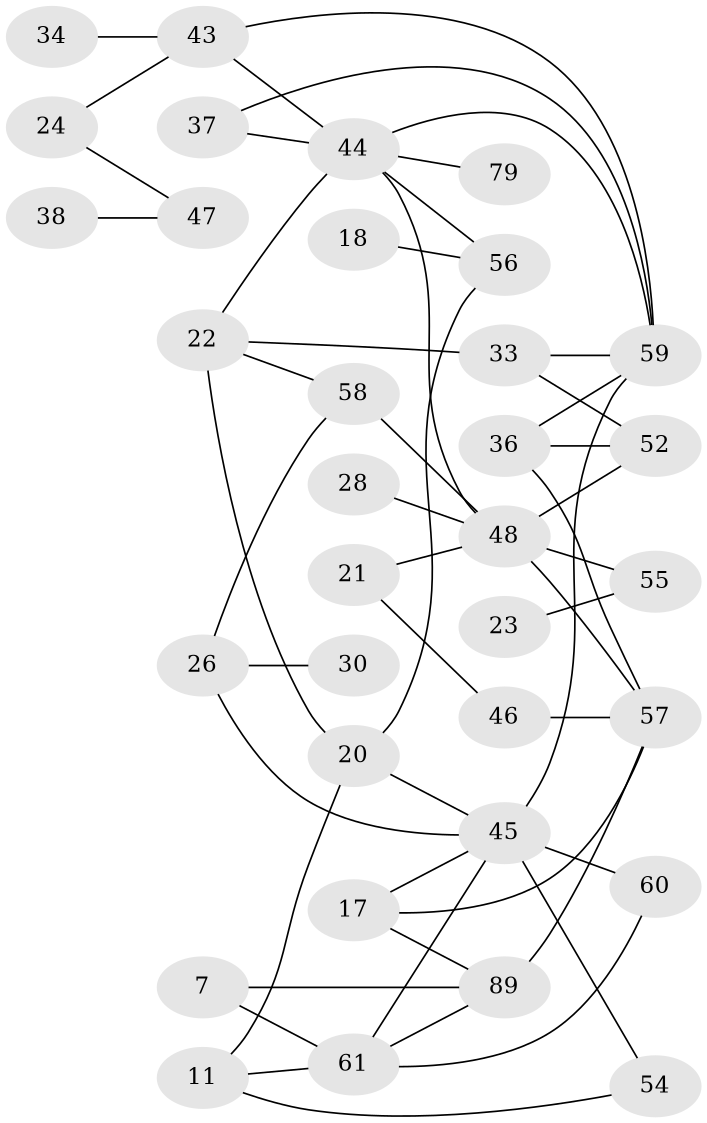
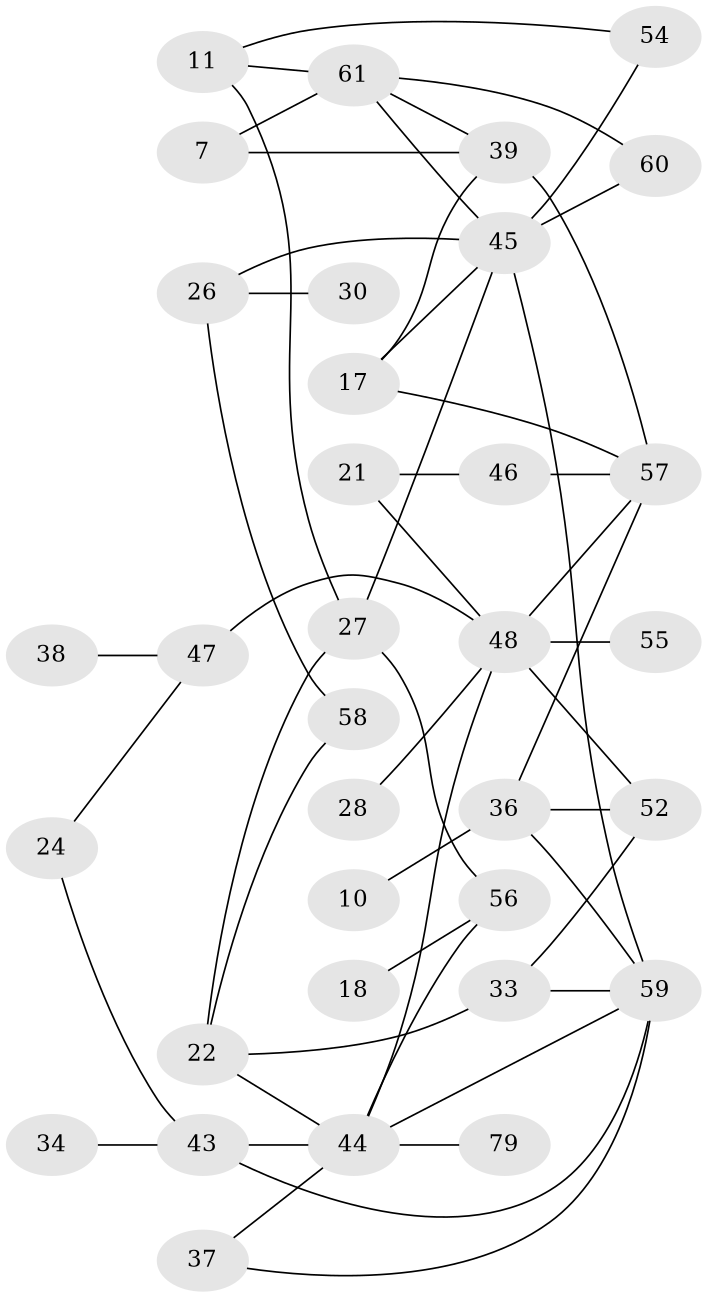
(439, 475) -> (349, 575)
(505, 627) -> none
(354, 756) -> (354, 629)
none -> (354, 900)
(505, 987) -> (505, 153)
